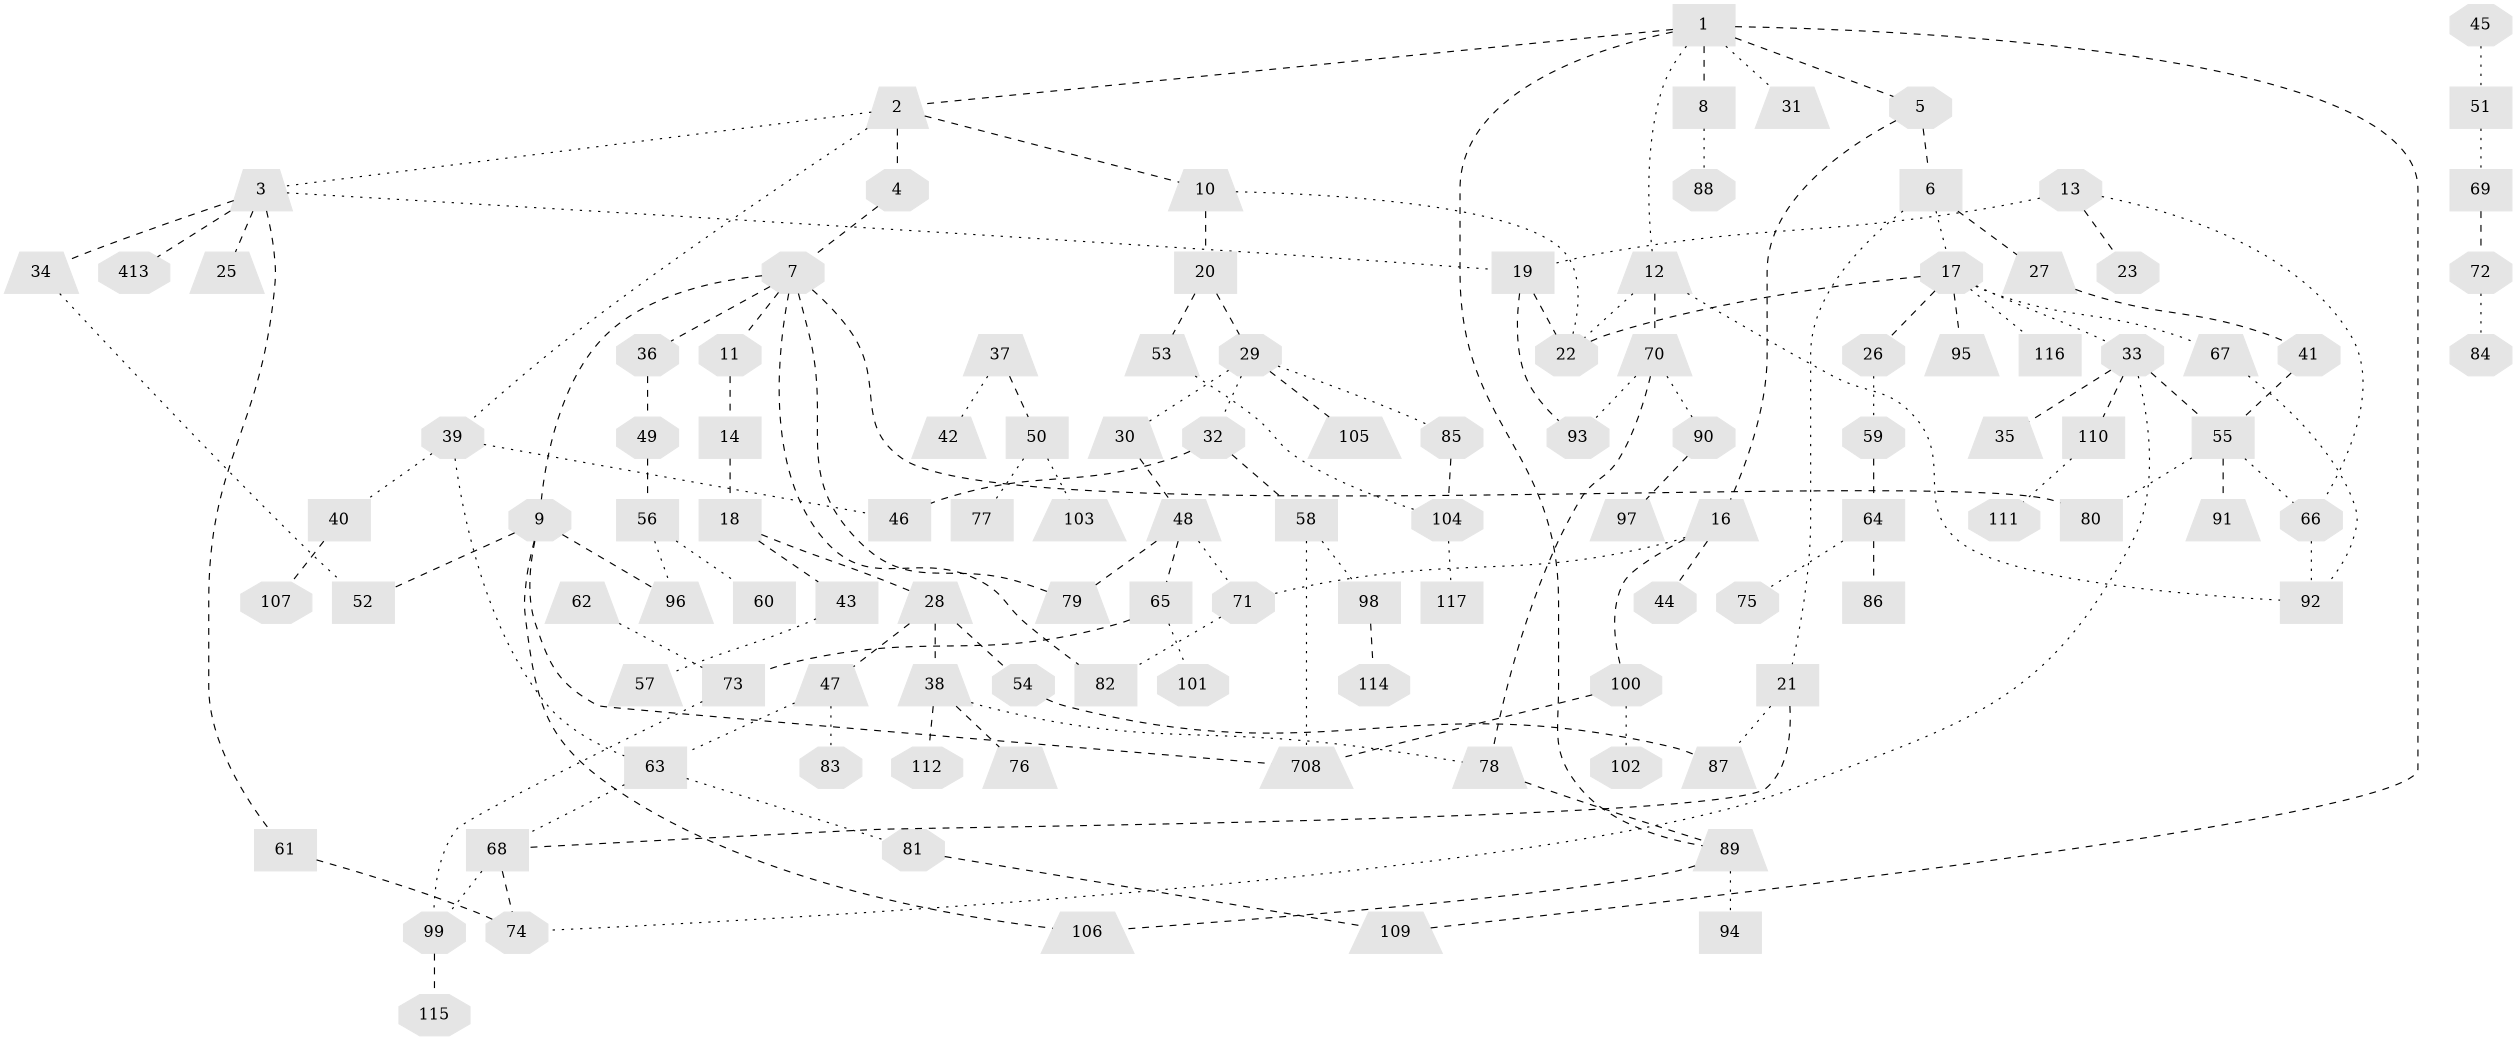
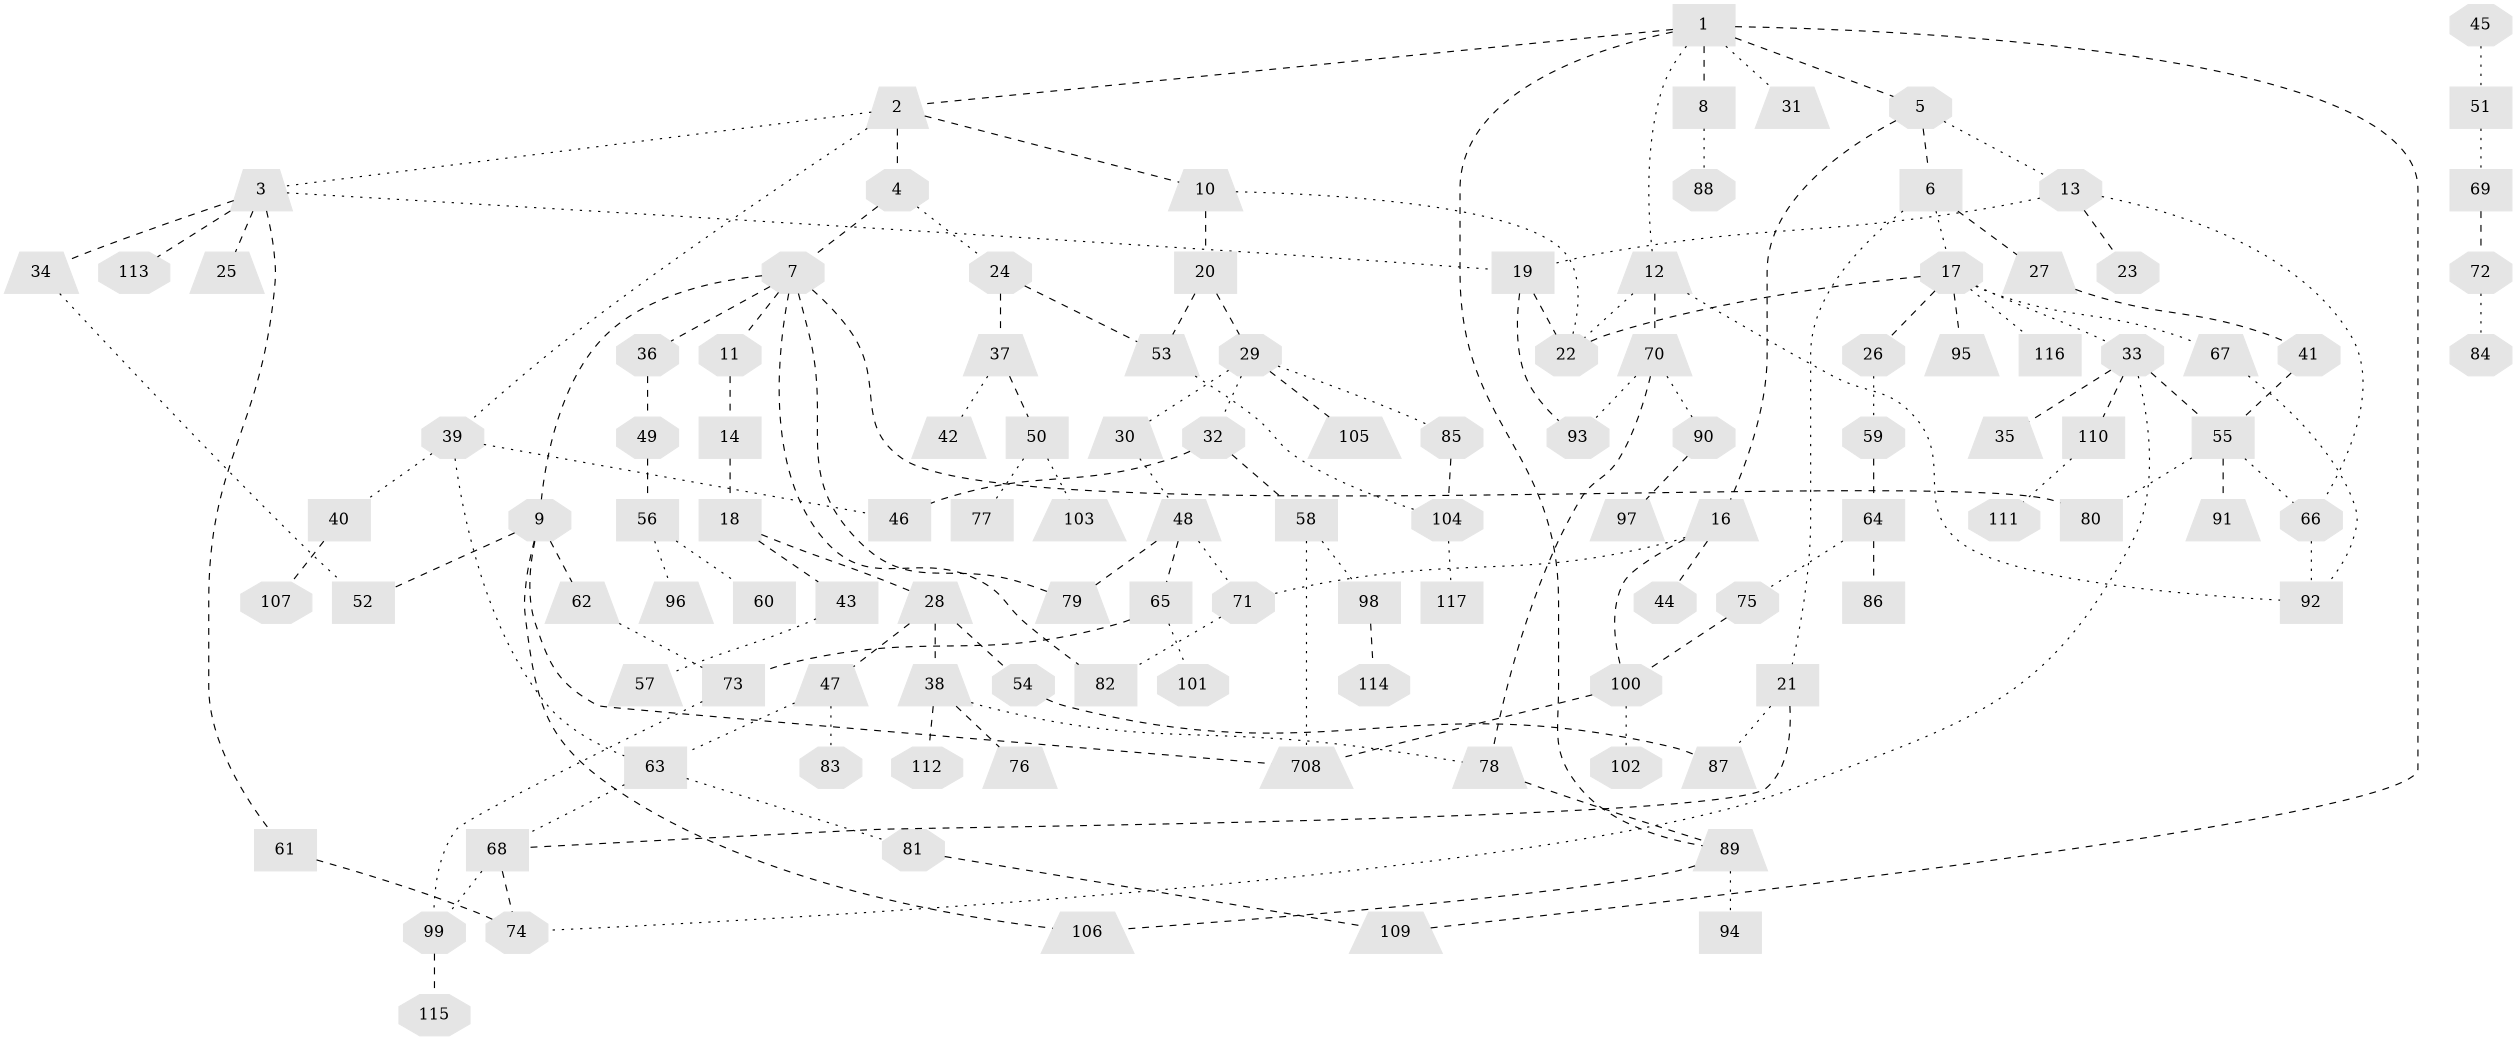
none -> (1995, 149)
(134, 273) -> (134, 273)
none -> (1001, 273)
(1155, 479) -> (1155, 479)
(607, 561) -> (561, 562)
none -> (1688, 643)
